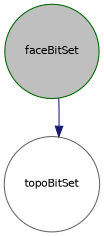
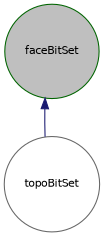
(59, 112) -> (45, 123)
